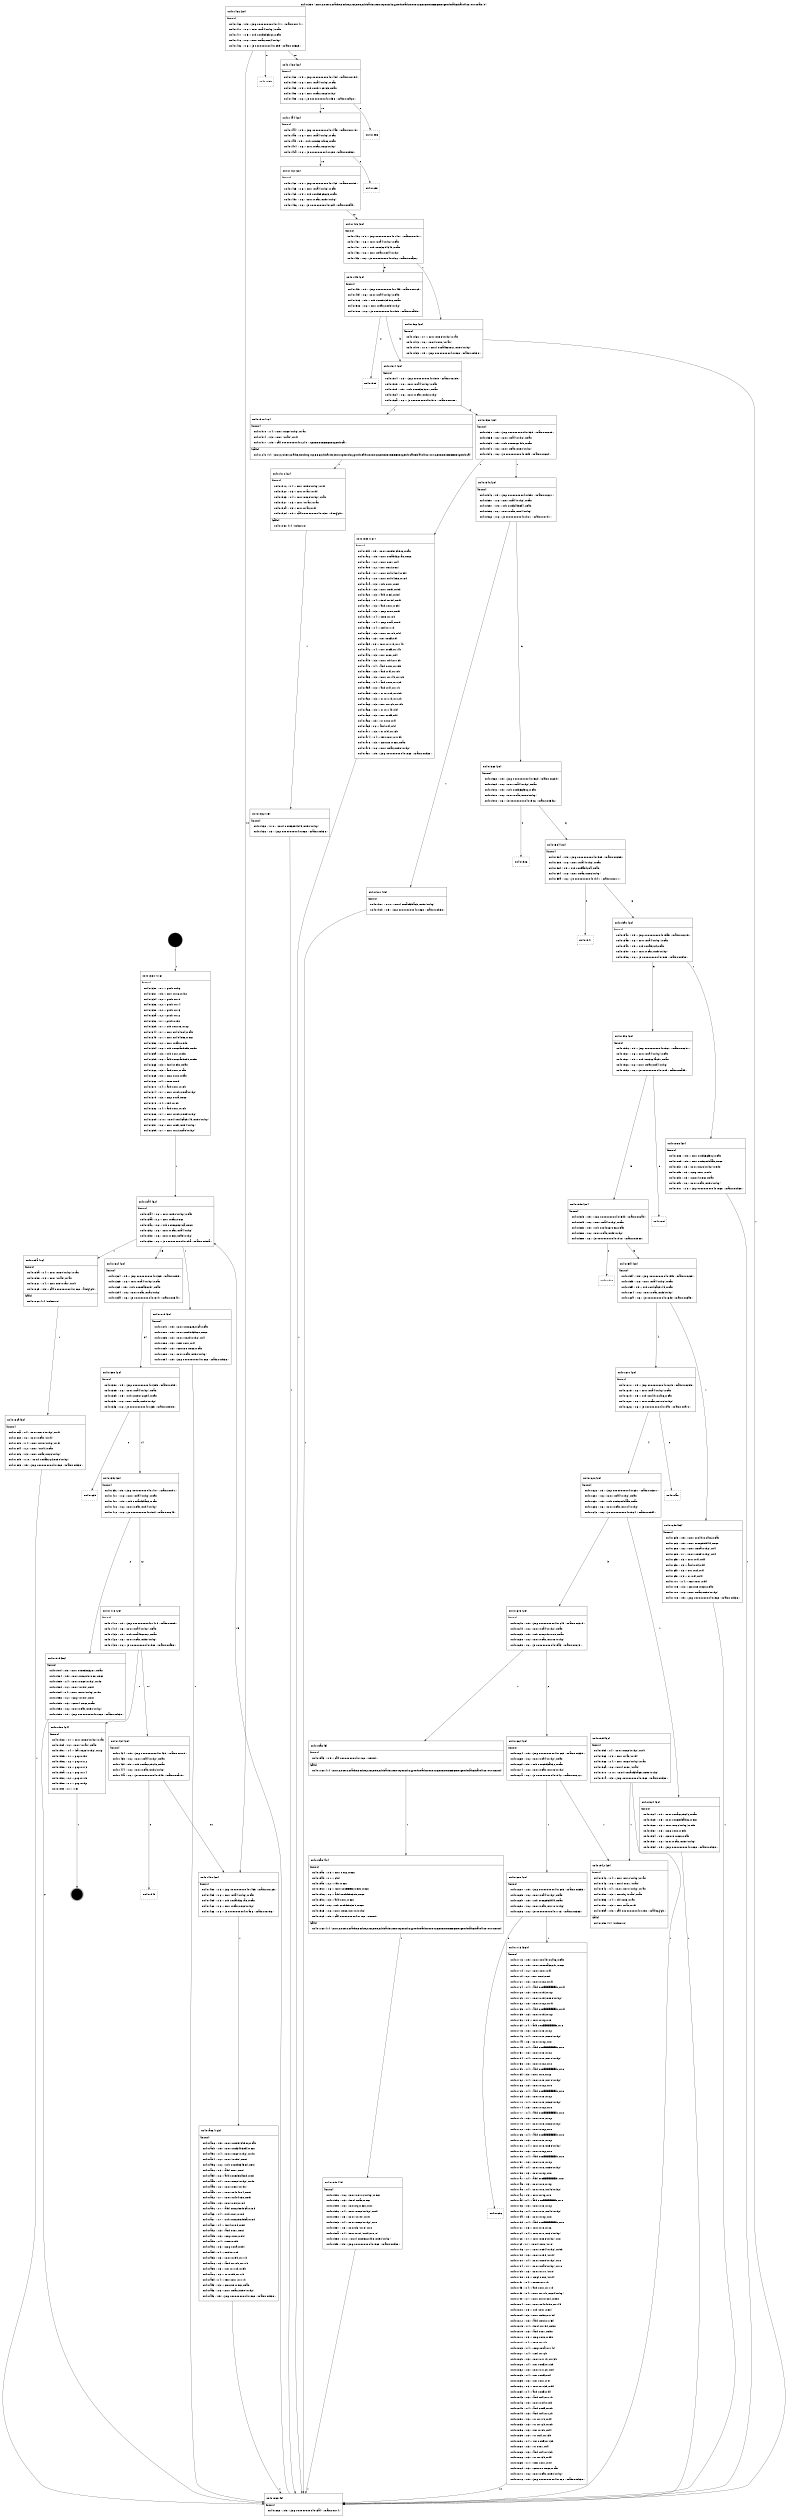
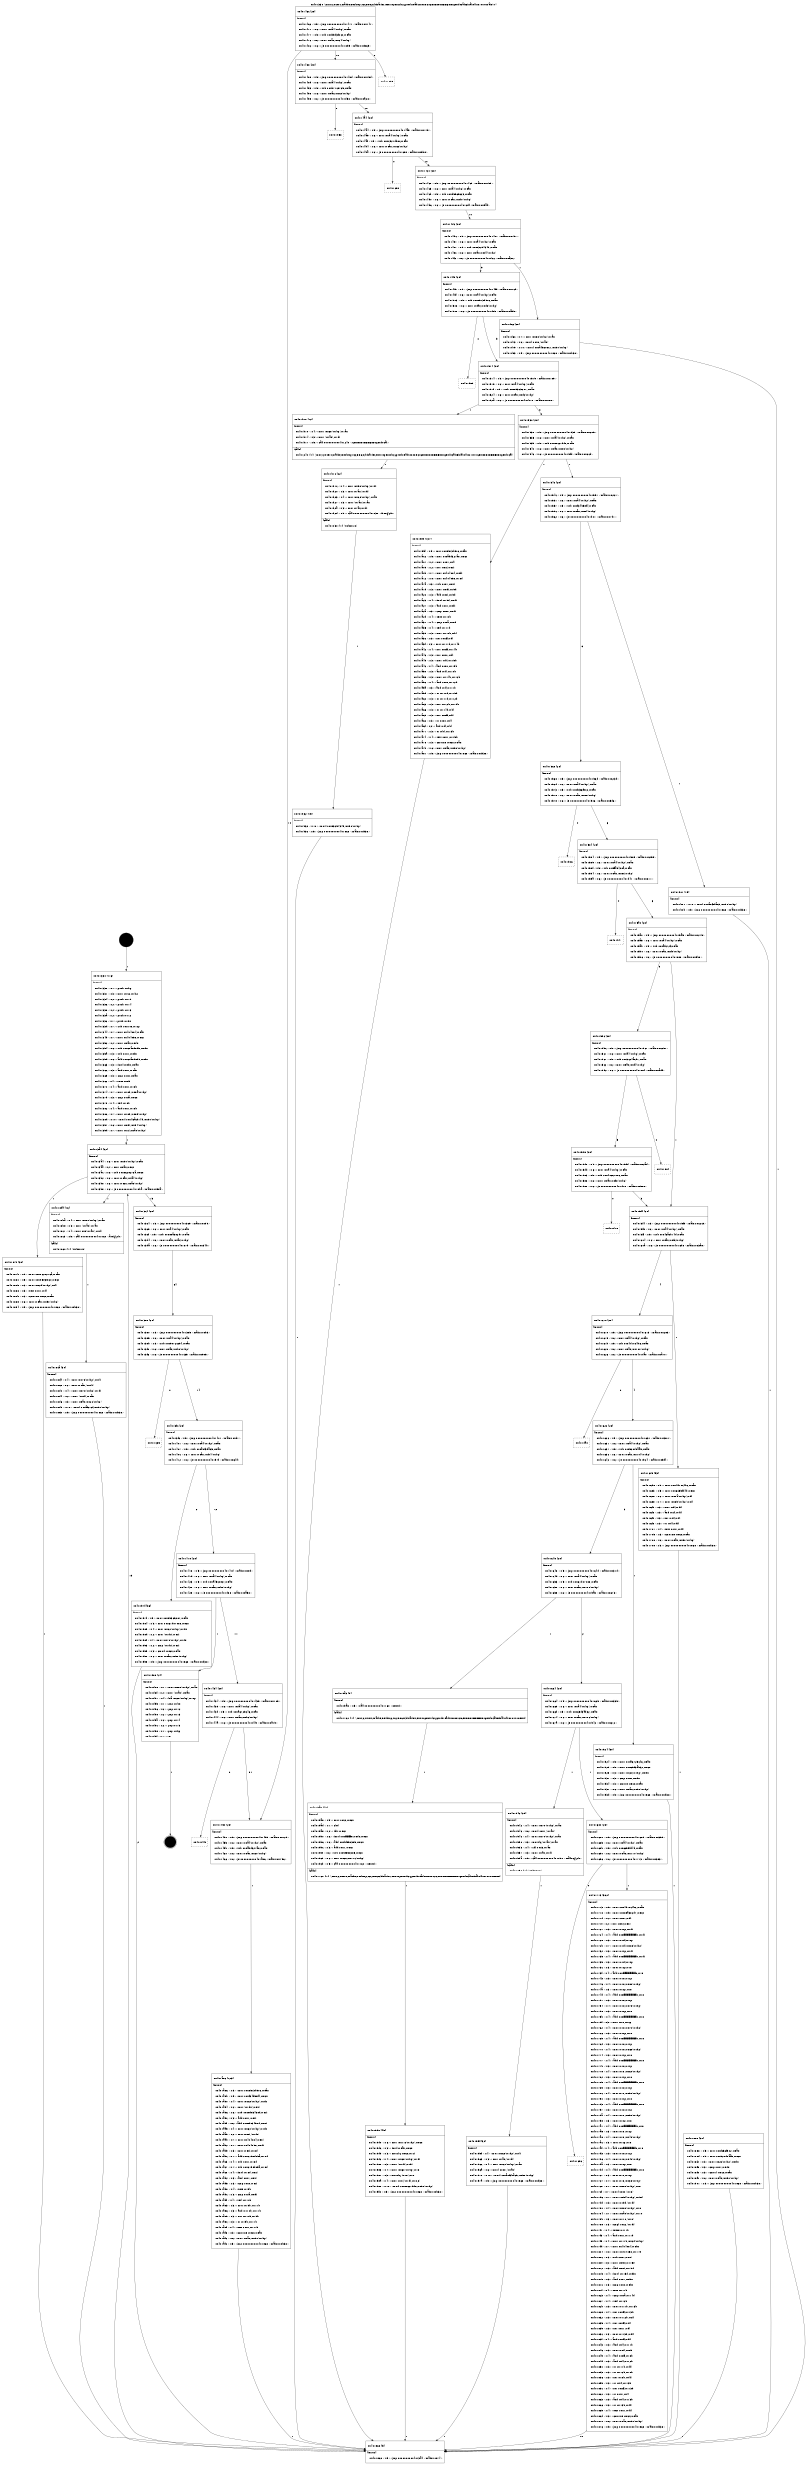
(714, 1047) -> (677, 1083)
(630, 1821) -> (525, 2005)
